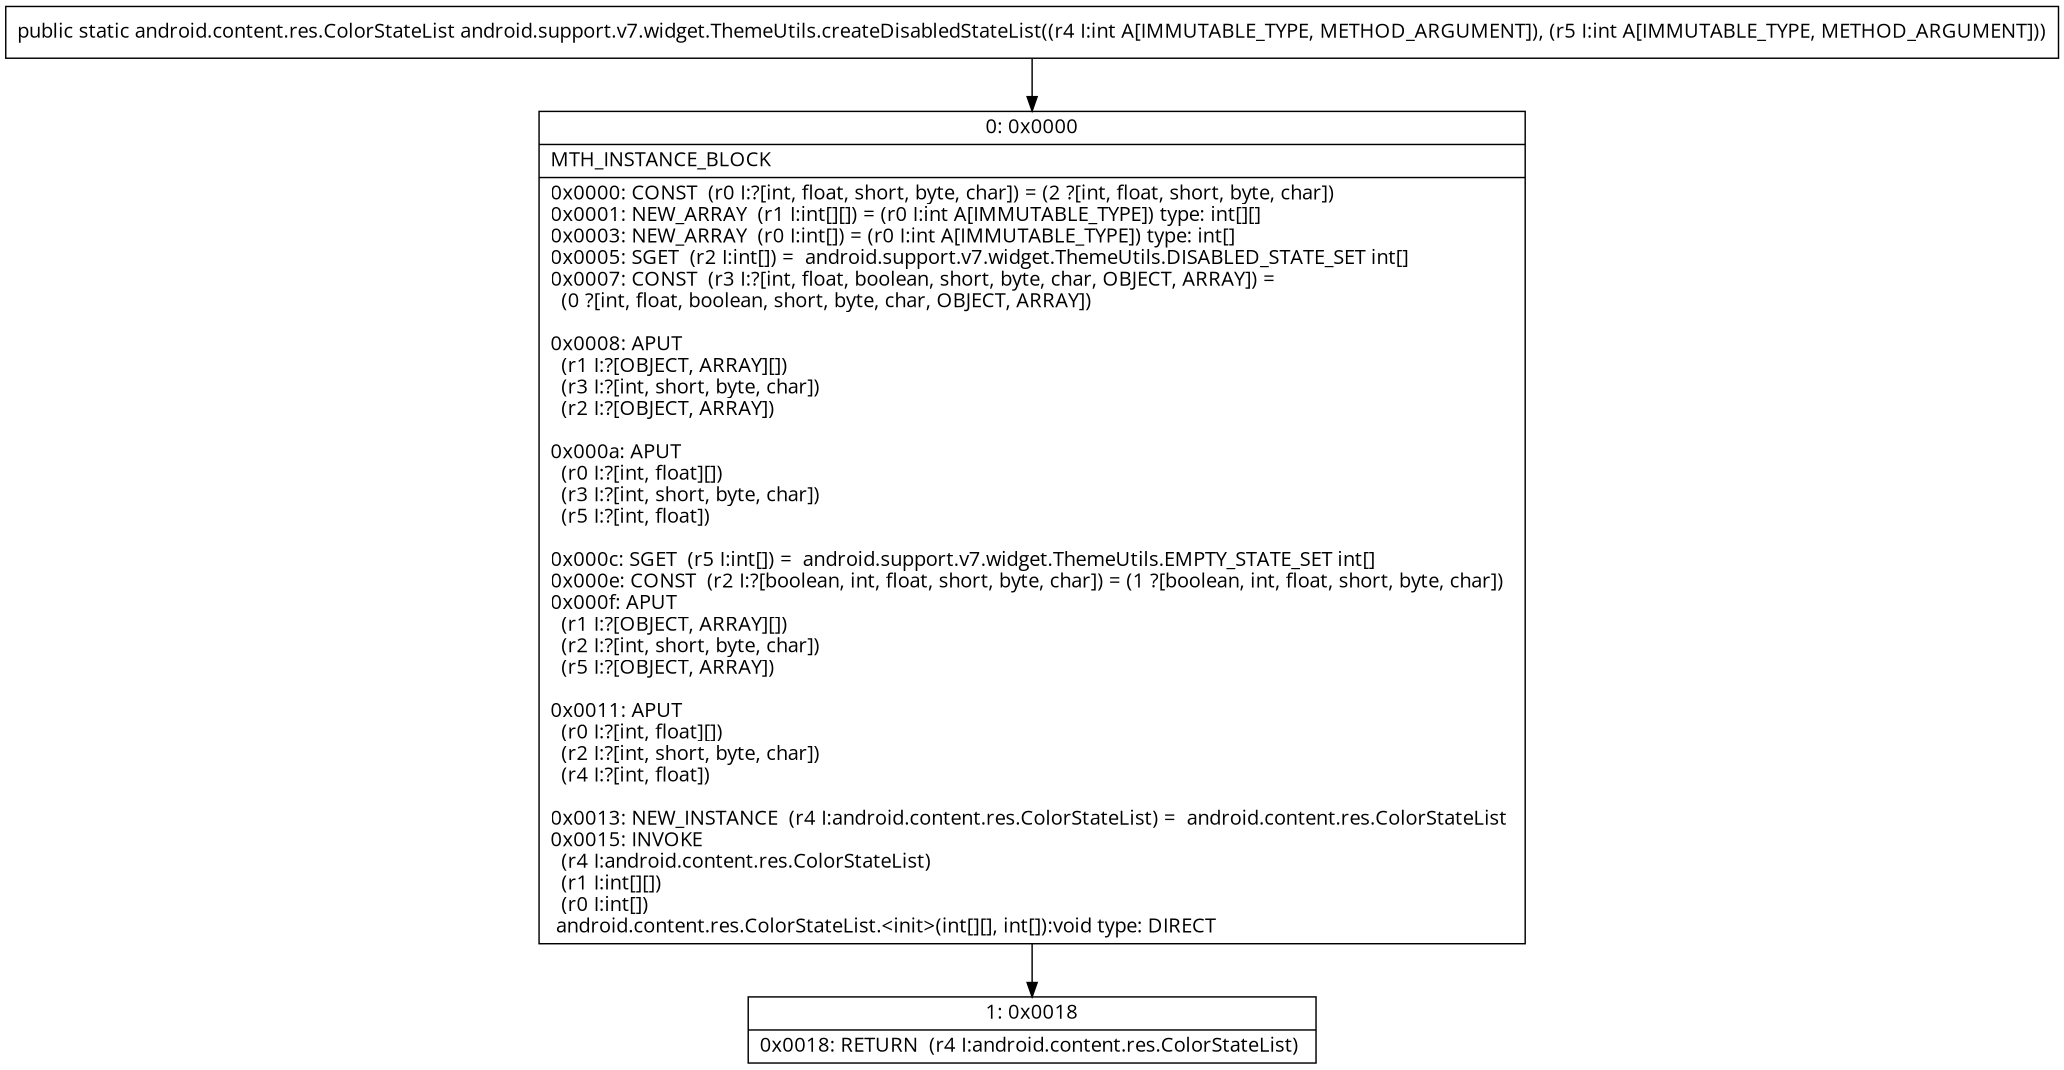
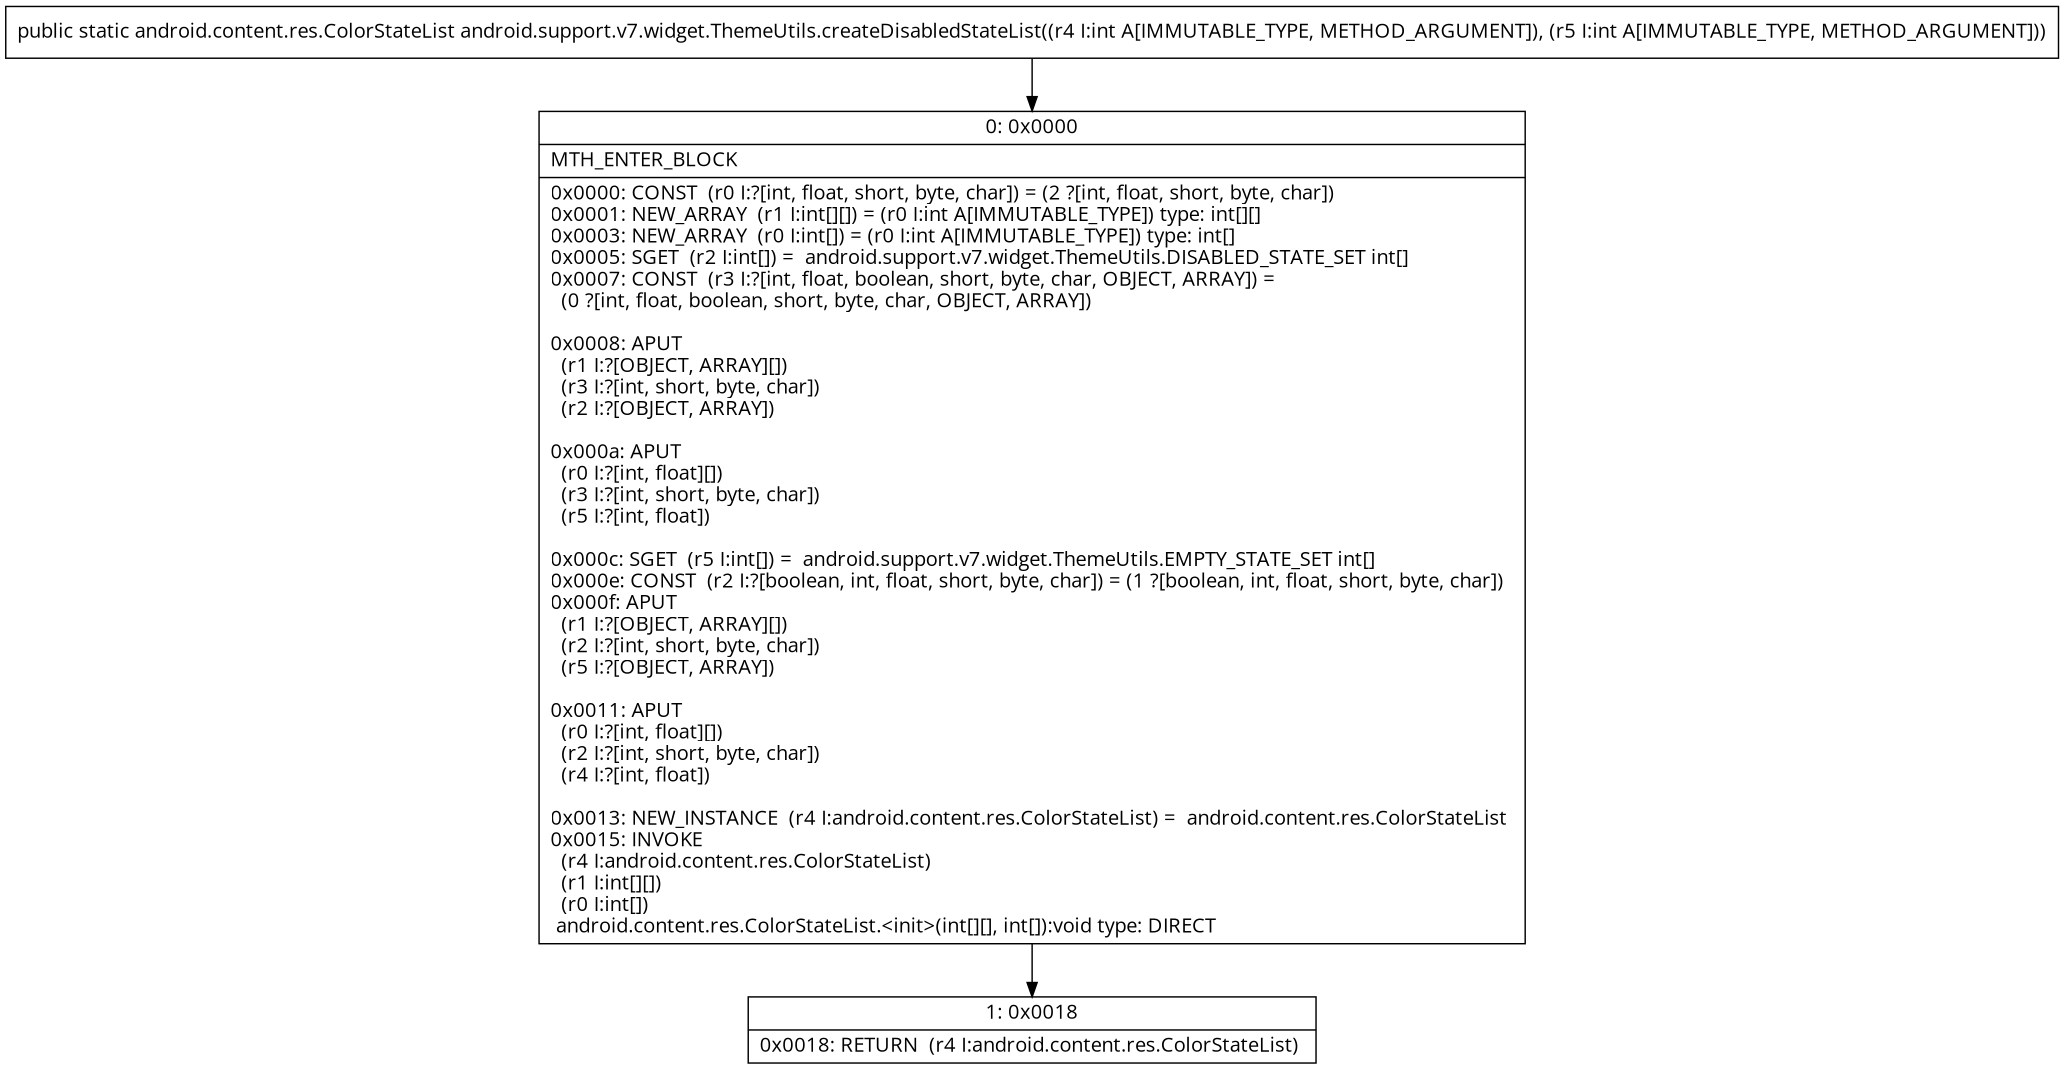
(661, 160) -> (644, 160)
